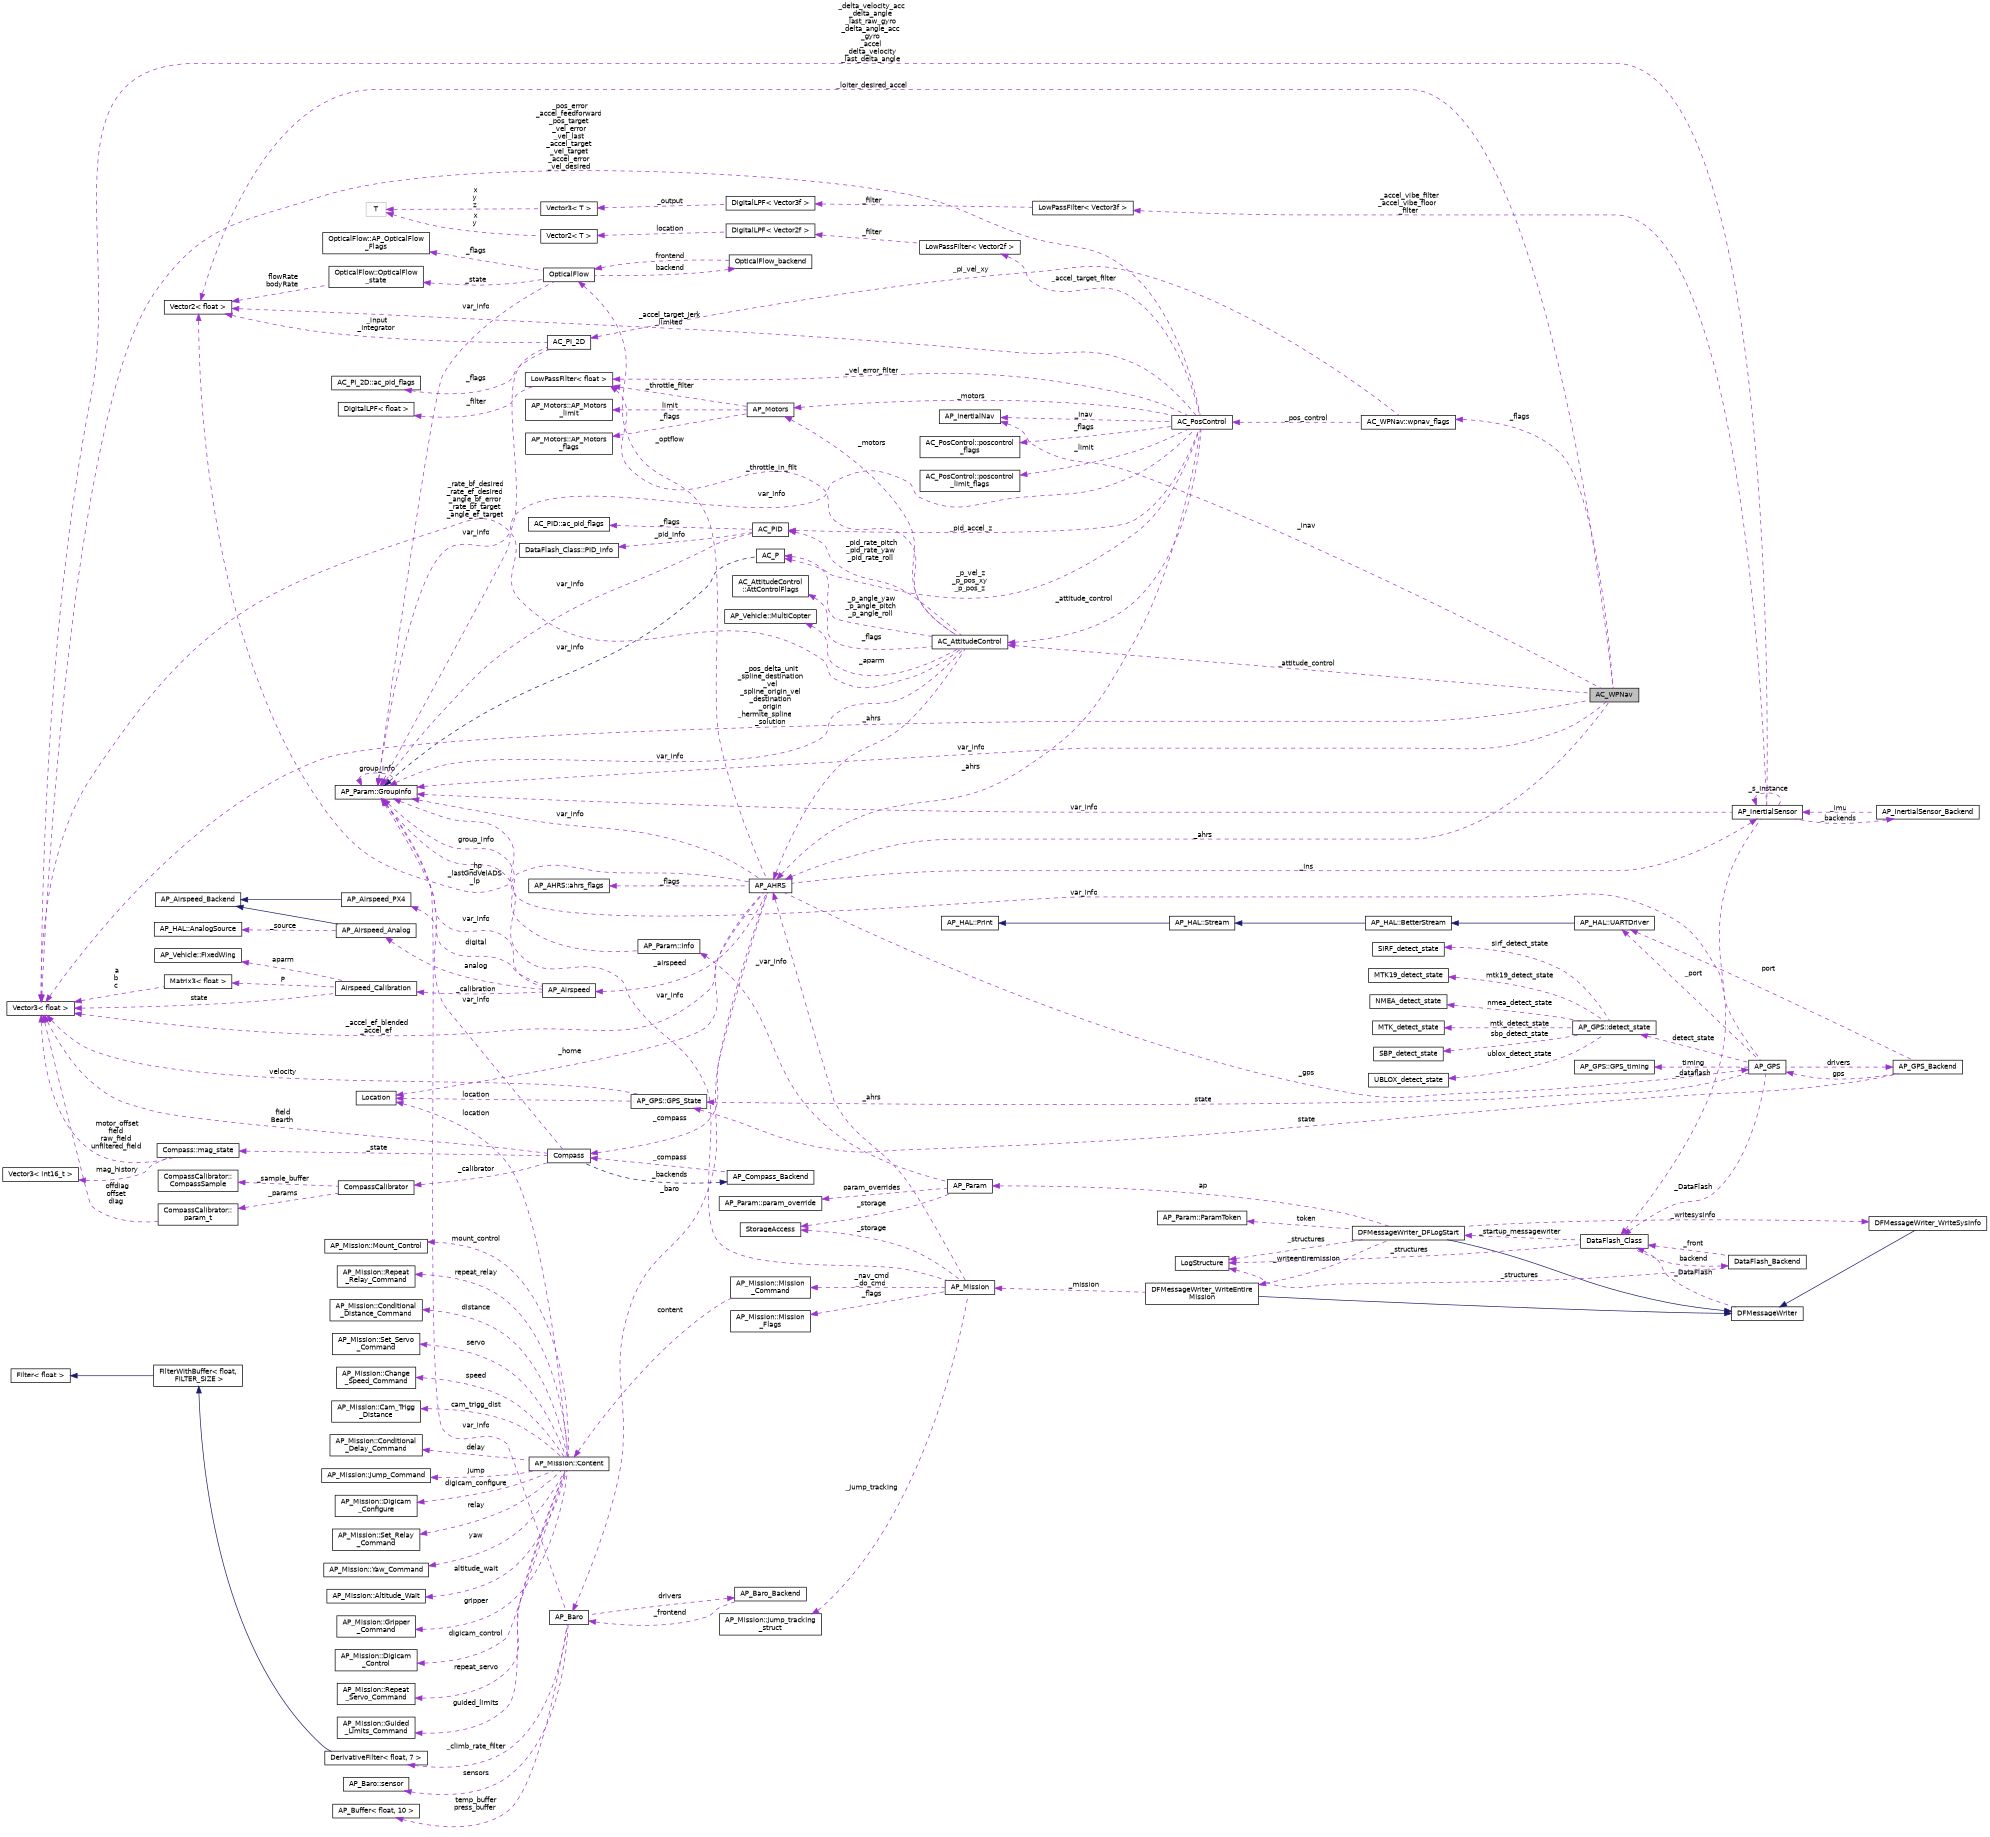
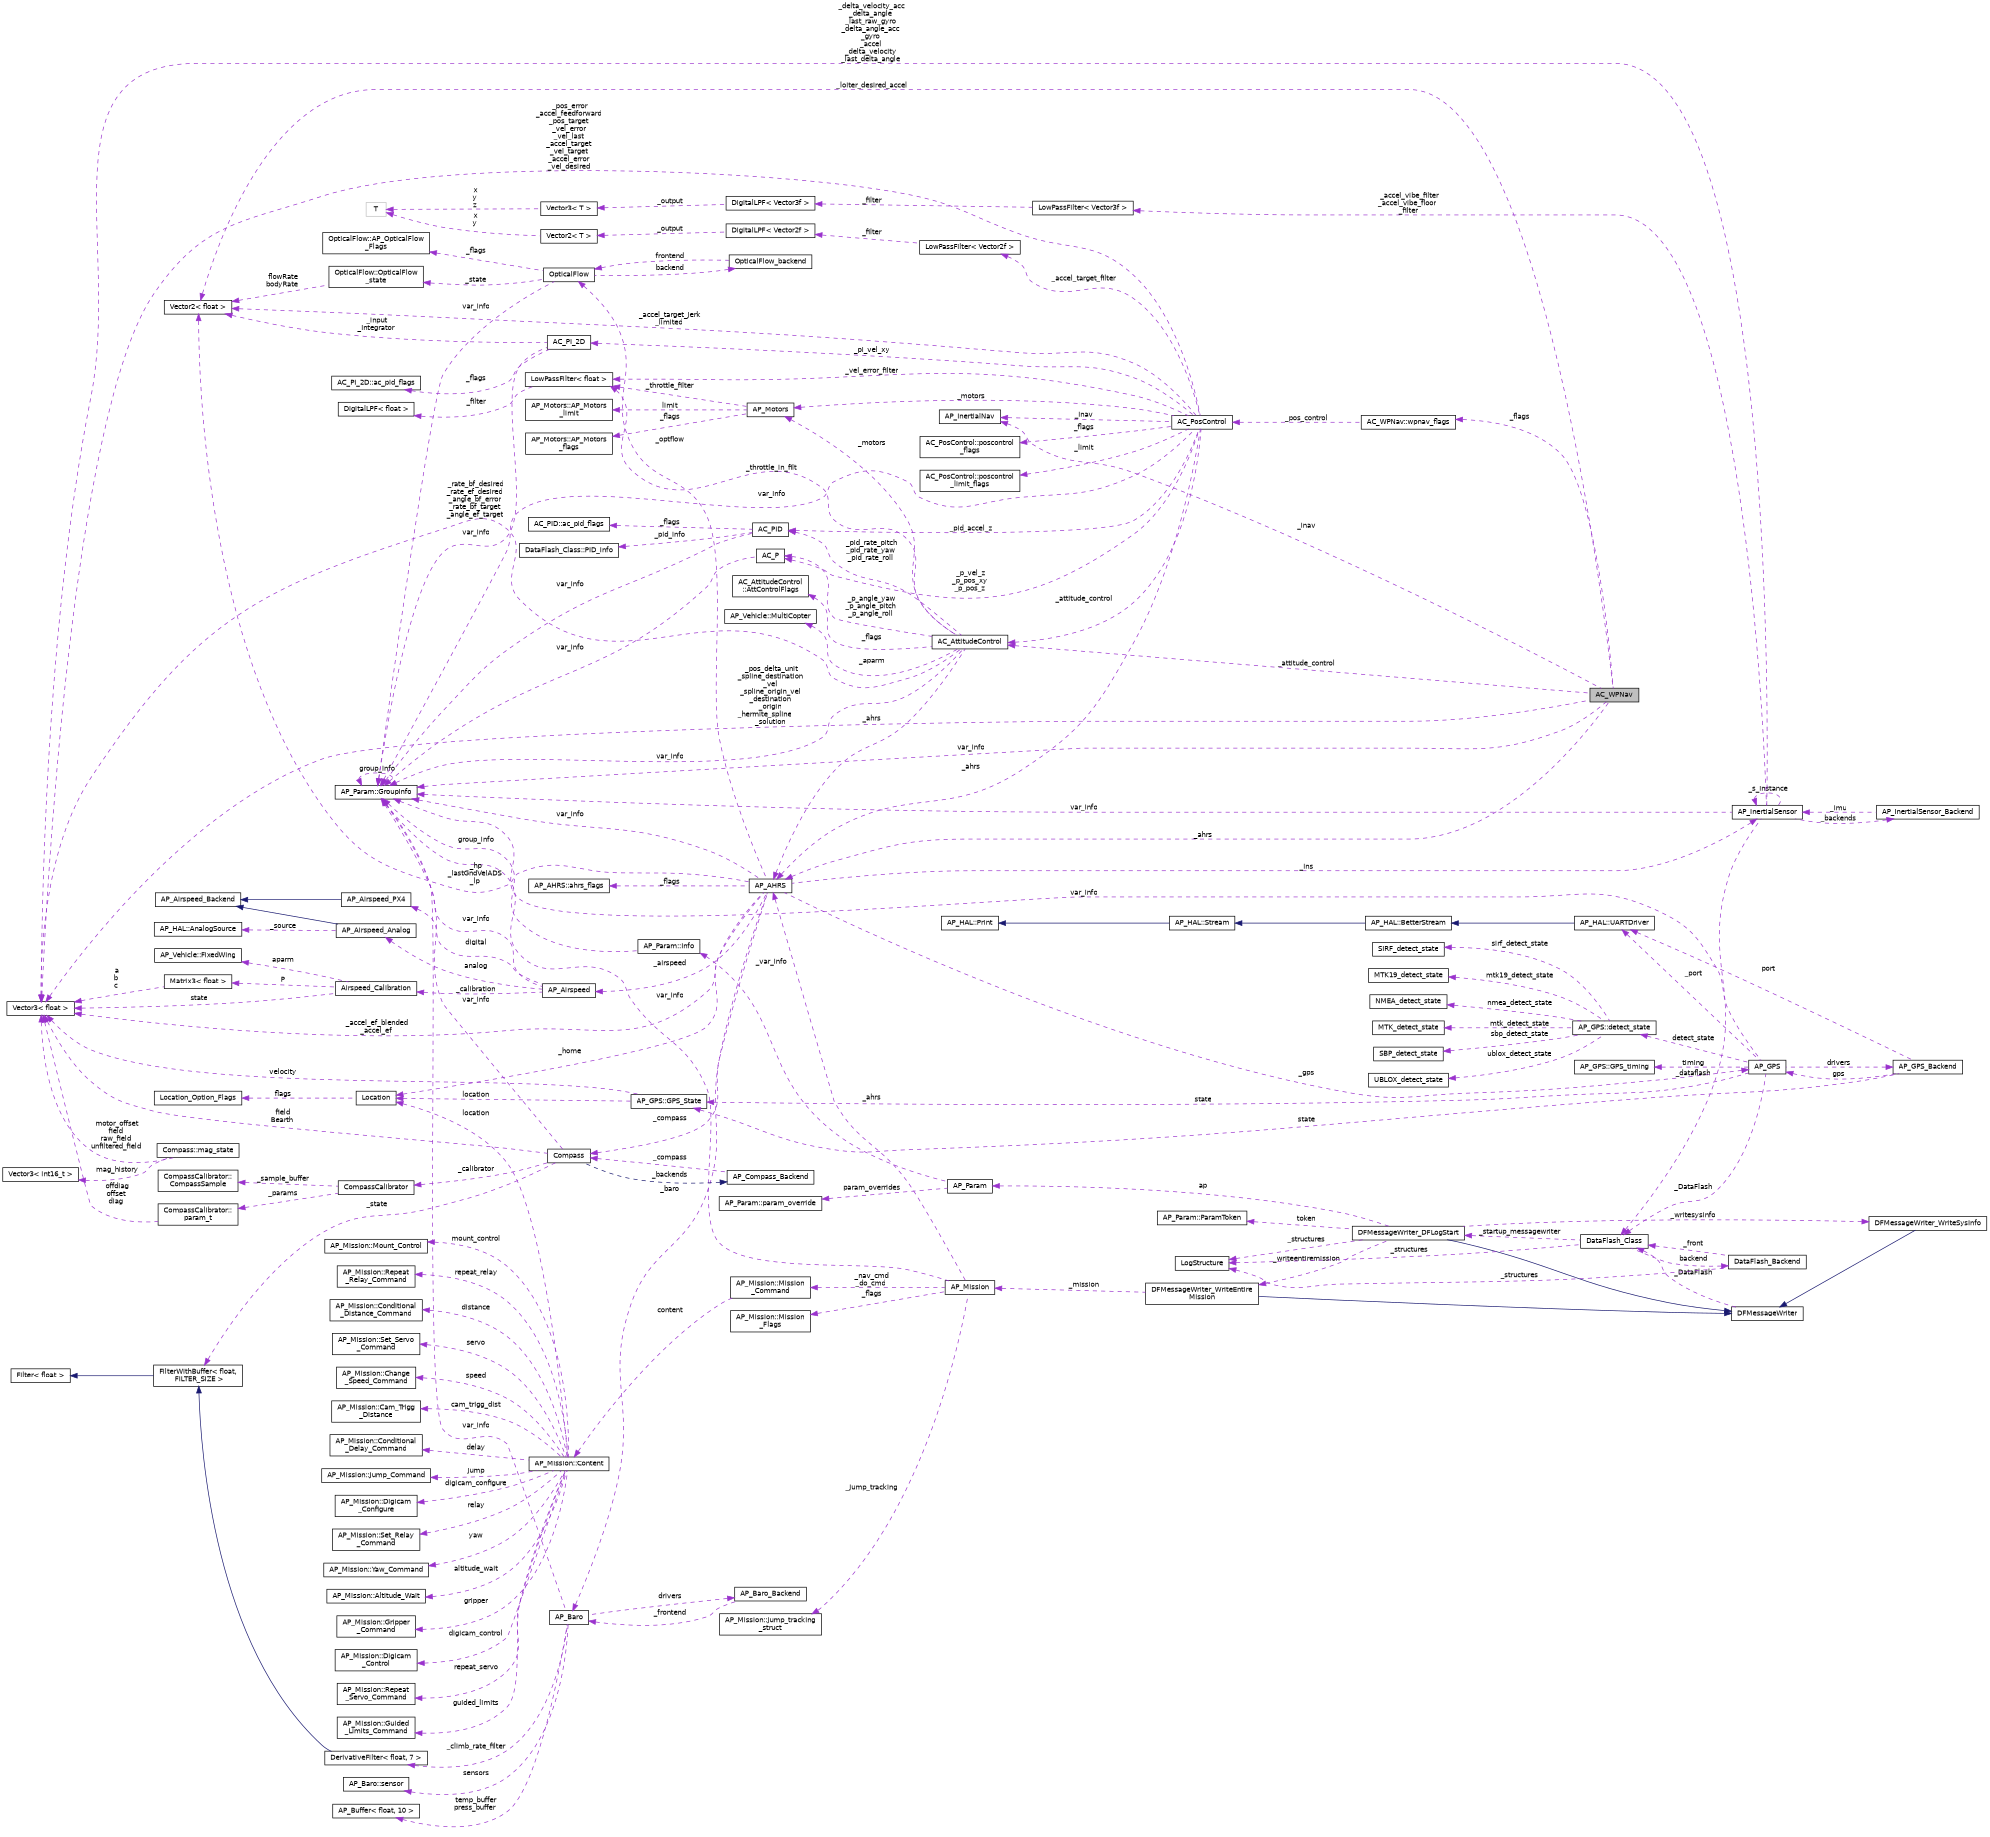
(669, 229) -> (669, 229)
(1016, 274) -> (902, 358)
(576, 670) -> (576, 670)
none -> (198, 1098)
(397, 1153) -> (356, 1219)
(771, 1230) -> none
